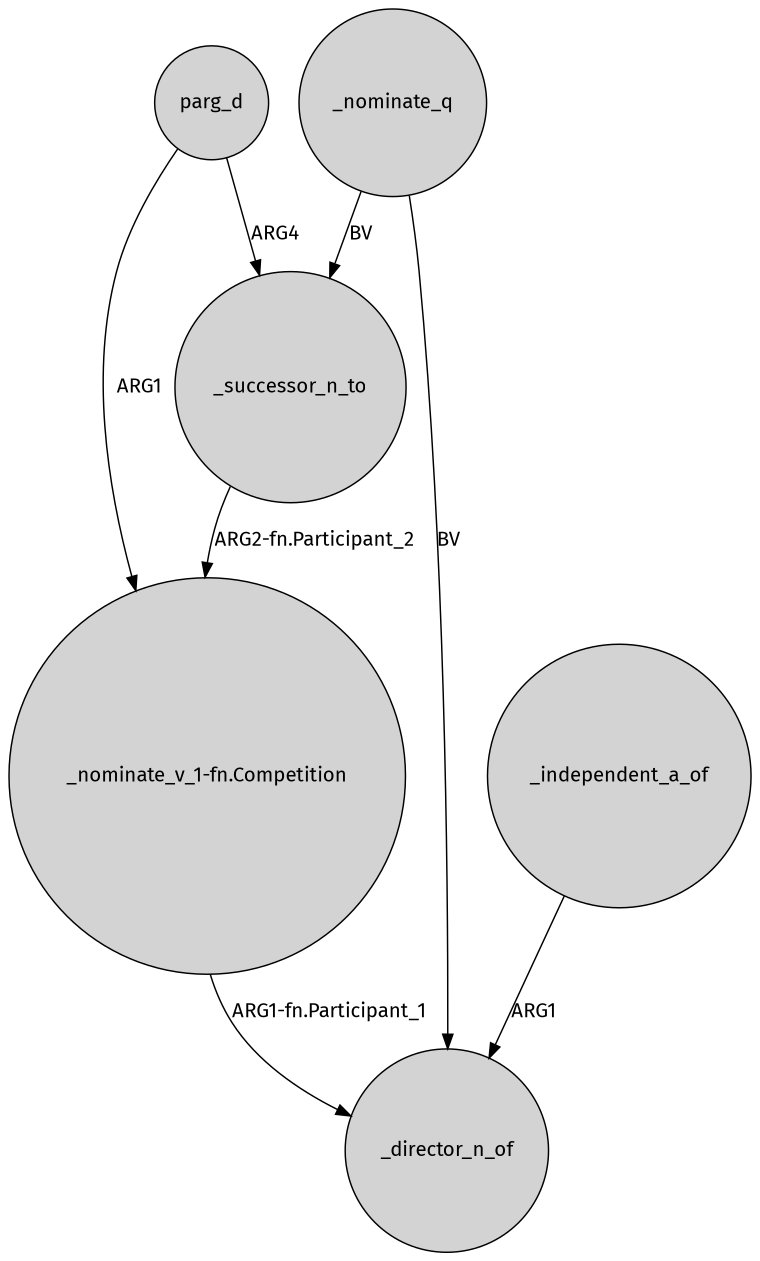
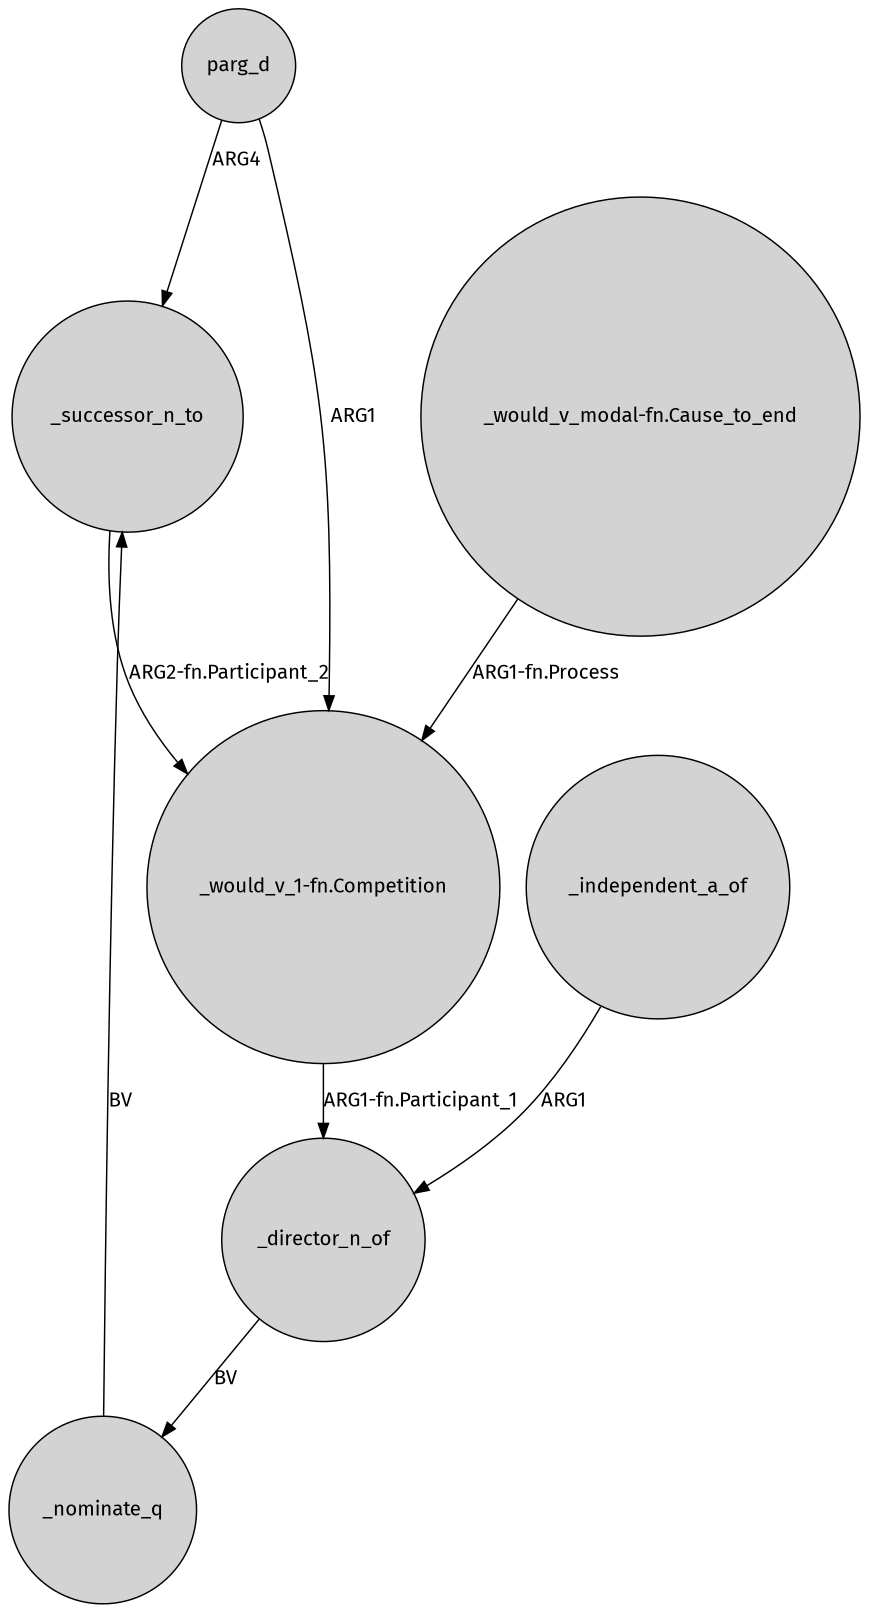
none -> (640, 417)
(440, 614) -> (215, 1372)
(207, 776) -> (323, 887)
